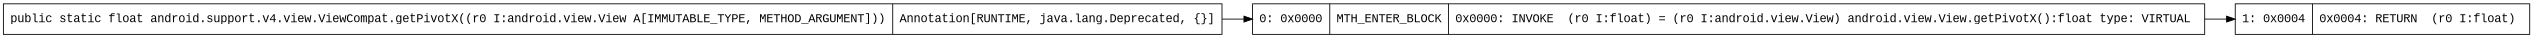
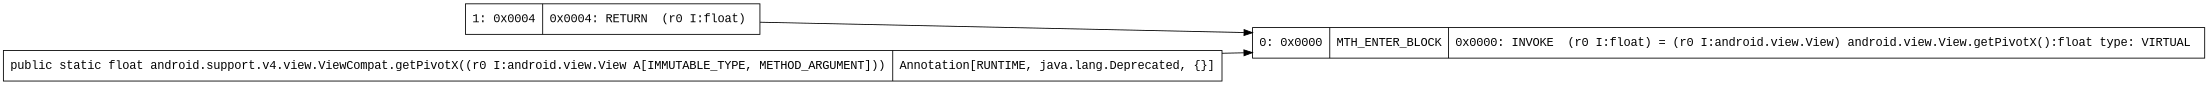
(2216, 19) -> (1002, 27)
